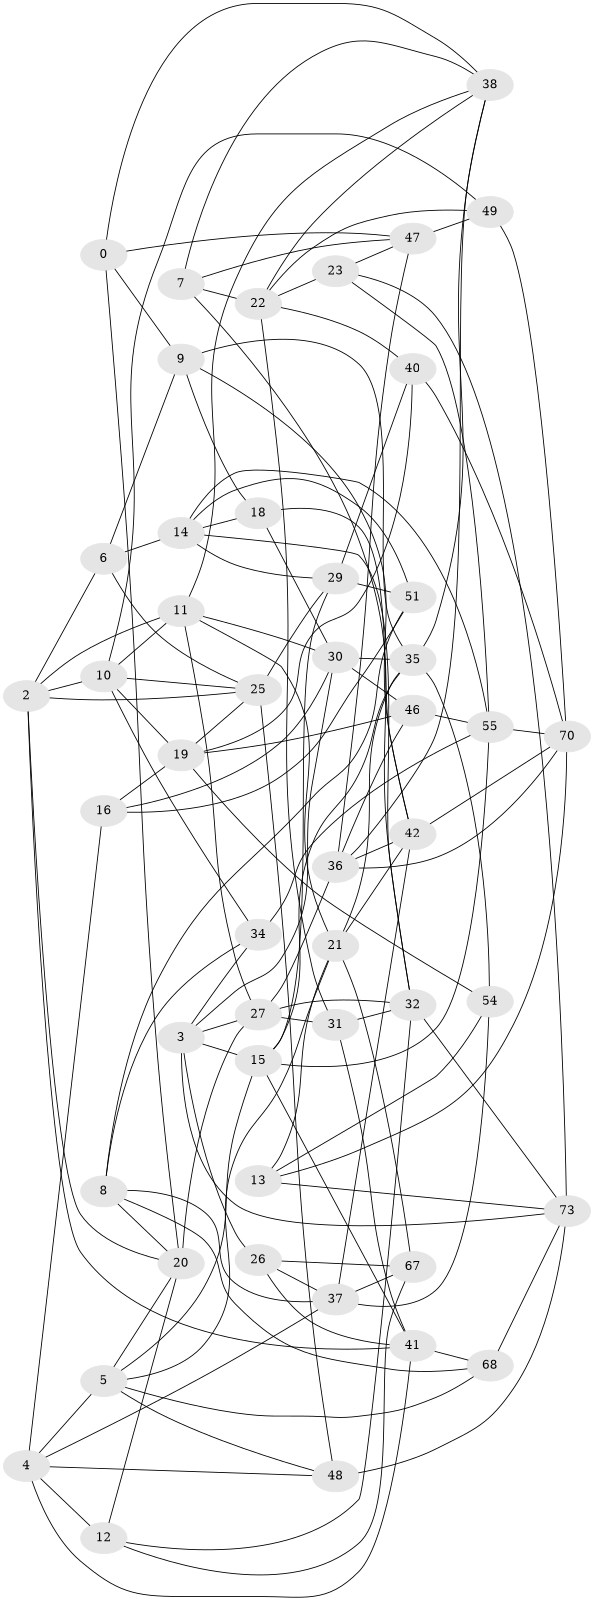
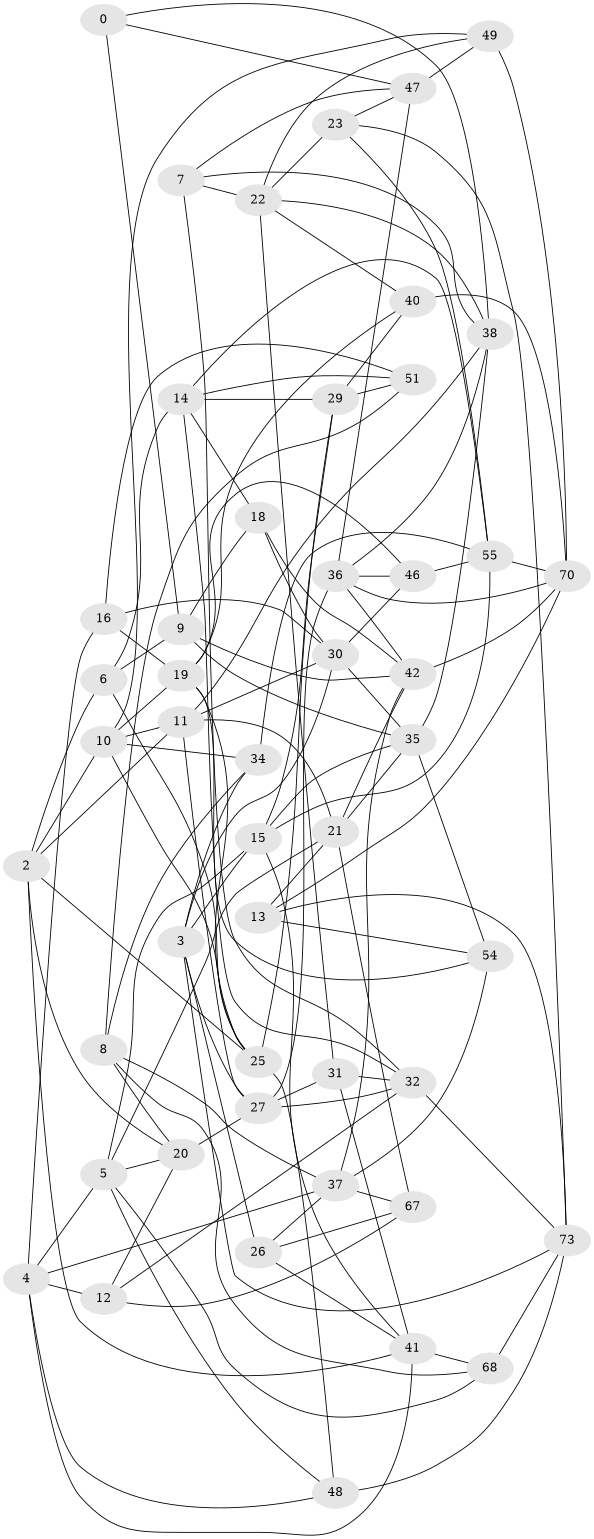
(139, 759) -> none
